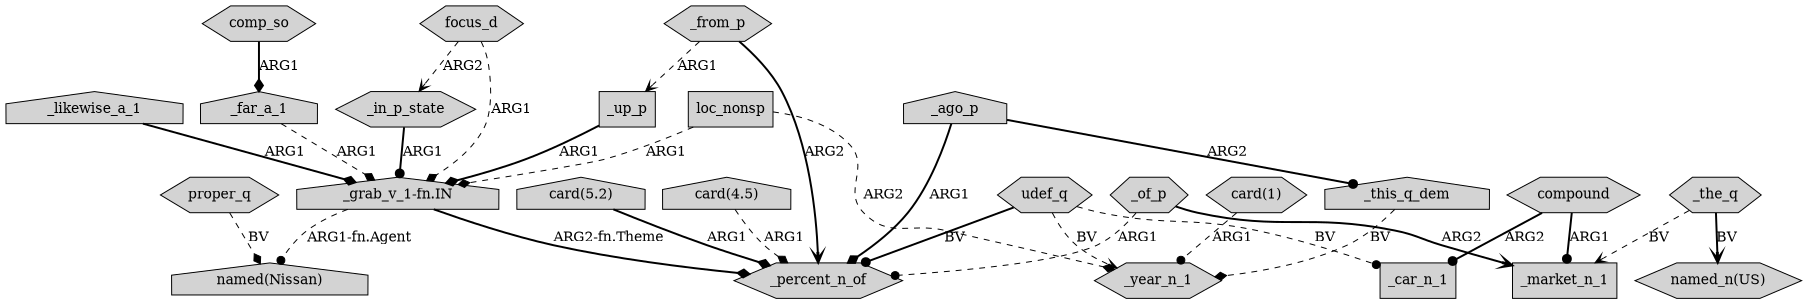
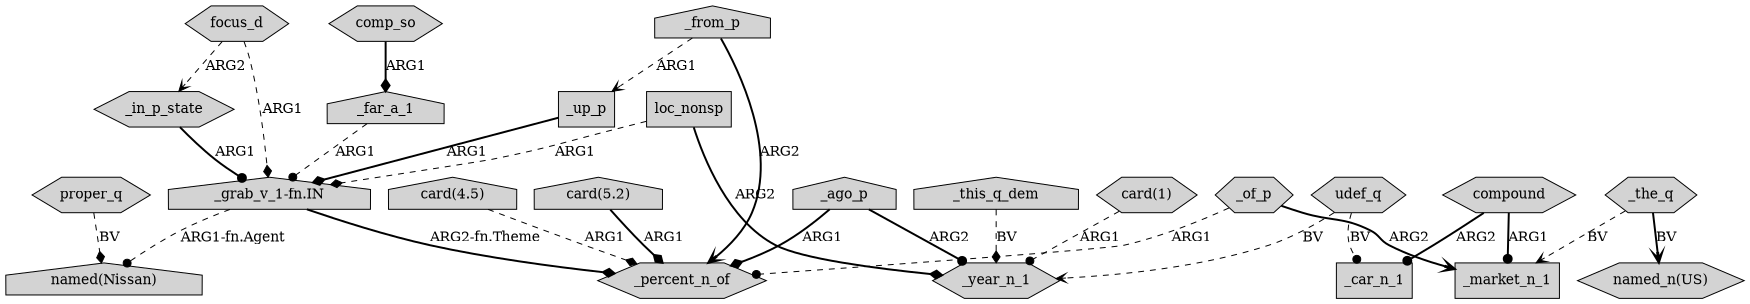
(718, 24) -> (713, 24)
(95, 109) -> none
(323, 149) -> (332, 149)
(1178, 152) -> (914, 234)
(904, 228) -> (788, 250)
(938, 235) -> none
